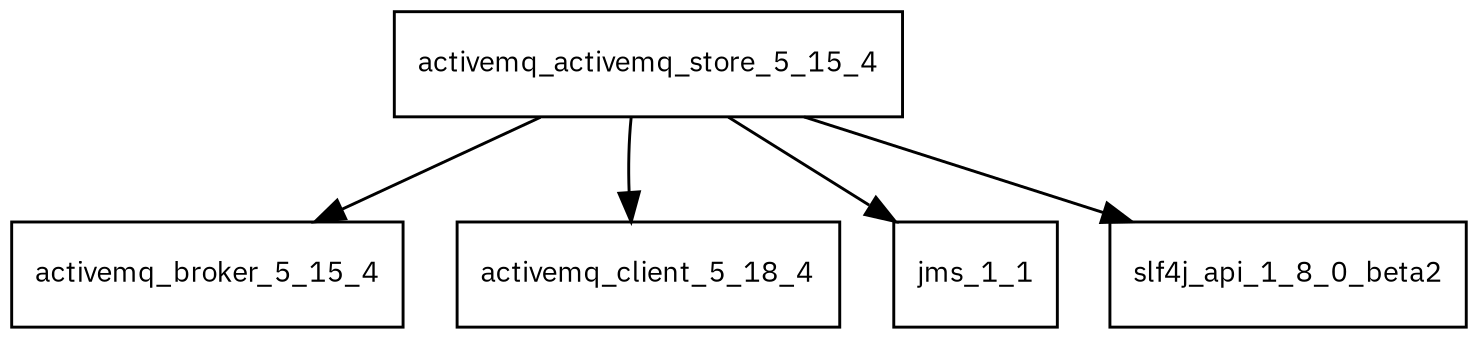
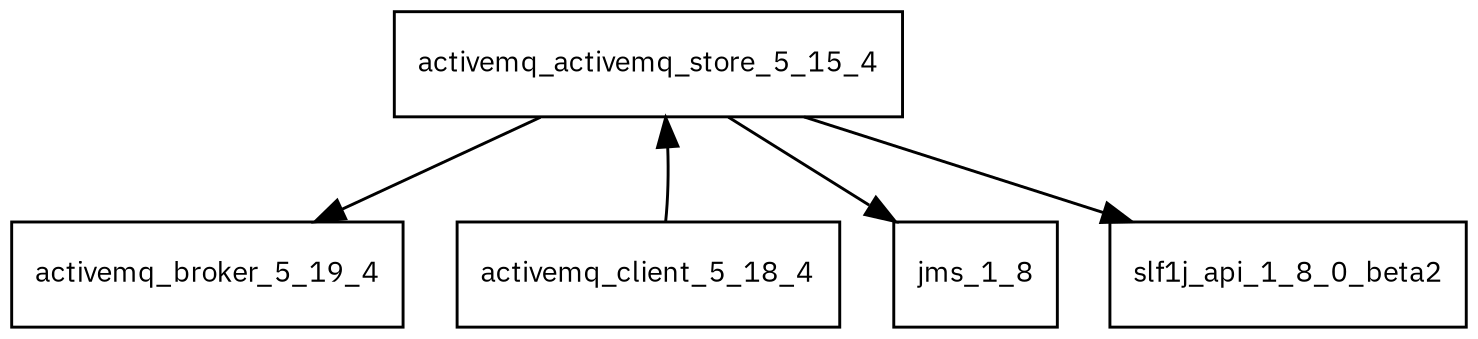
(629, 155) -> (668, 184)
(207, 275) -> (207, 275)
(976, 275) -> (976, 275)
(1288, 275) -> (1288, 275)
